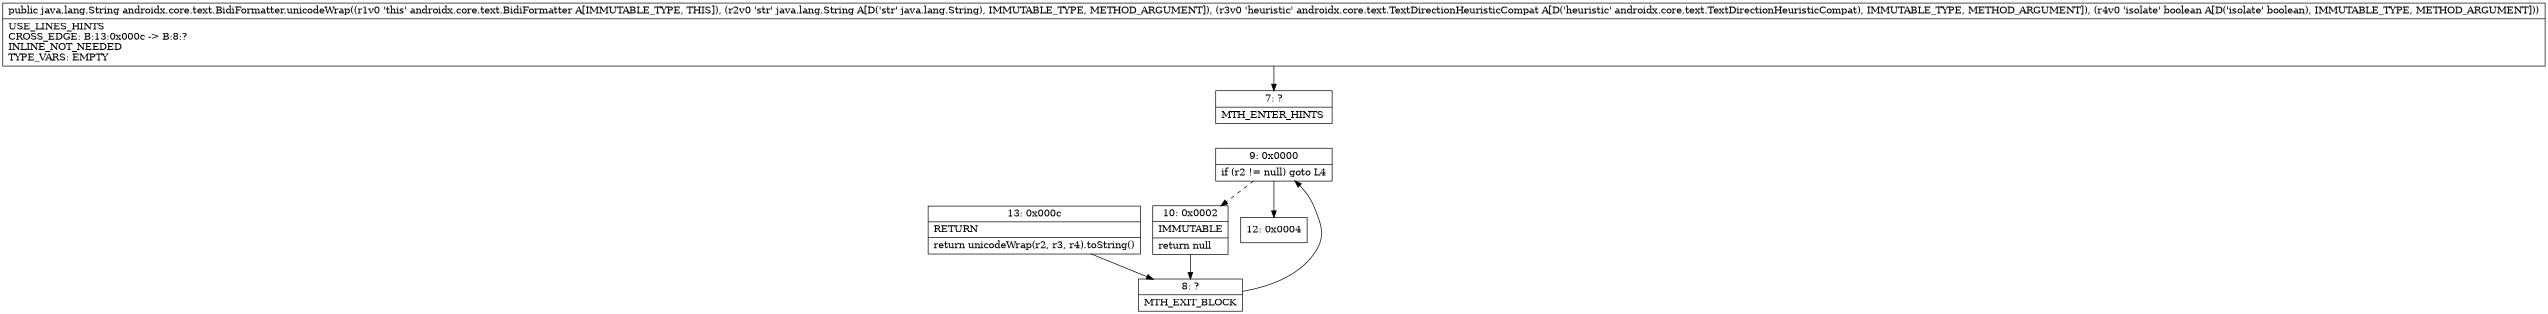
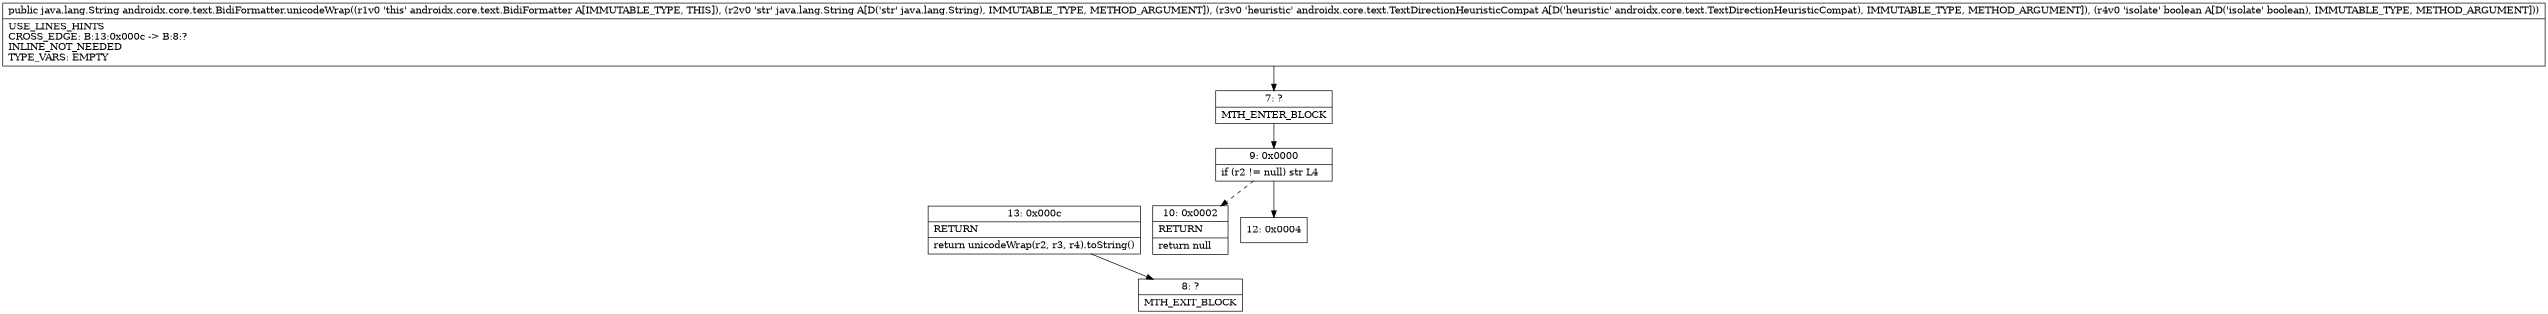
(1273, 115) -> (1274, 115)
(1274, 173) -> (1270, 173)
(1190, 229) -> (1180, 229)
(1312, 257) -> (1274, 133)
(1190, 263) -> none
